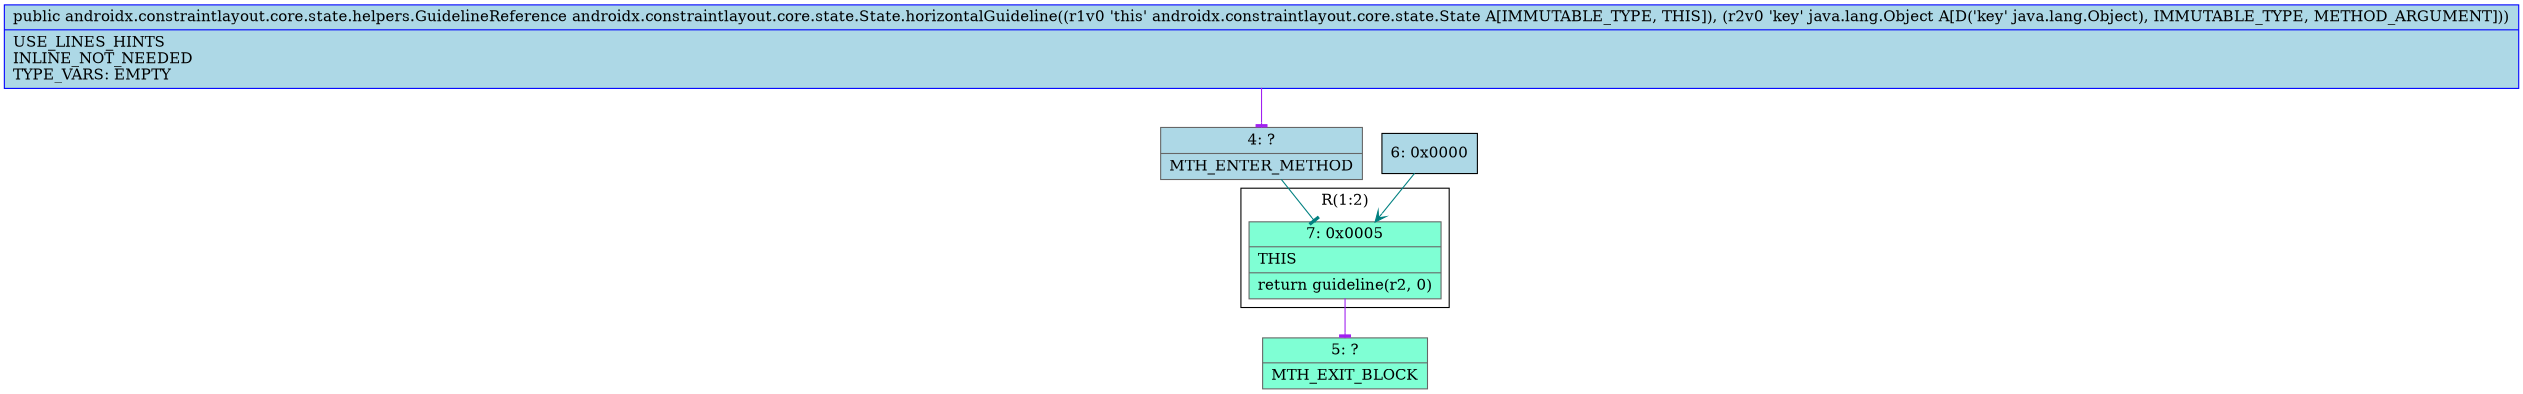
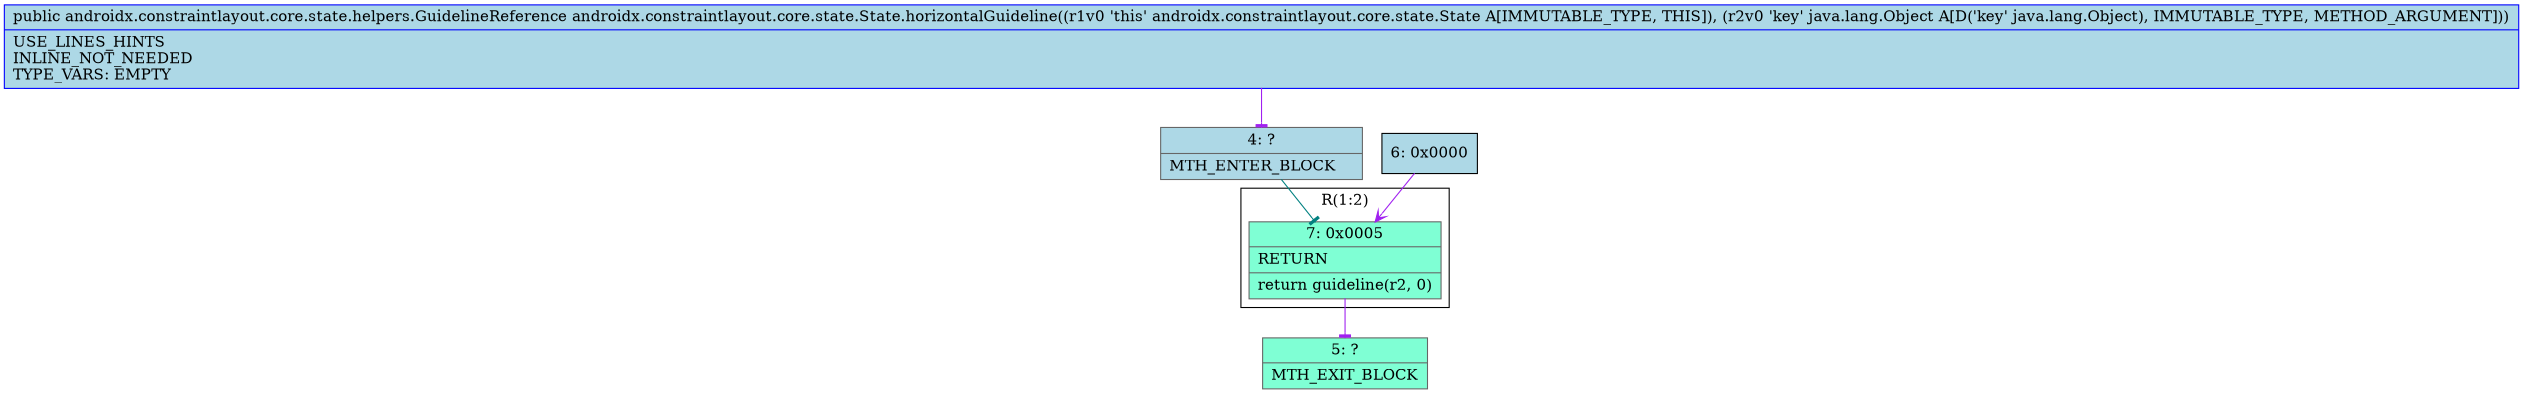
(1262, 166) -> (1253, 166)
(1397, 195) -> (1397, 195)
(1278, 259) -> (1293, 259)
